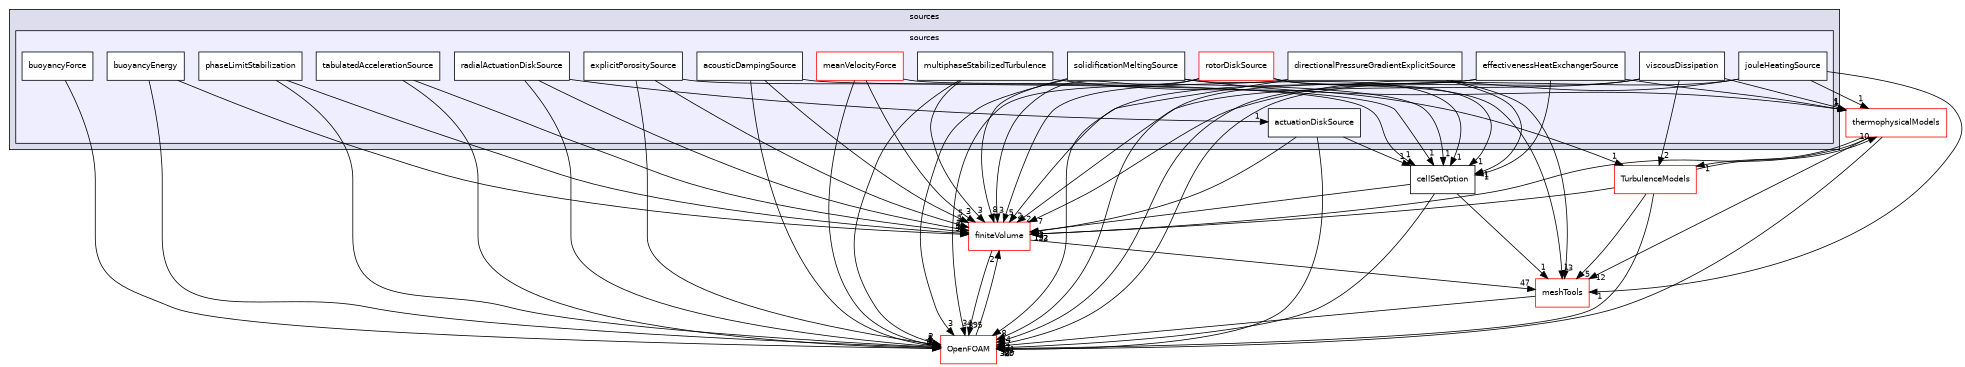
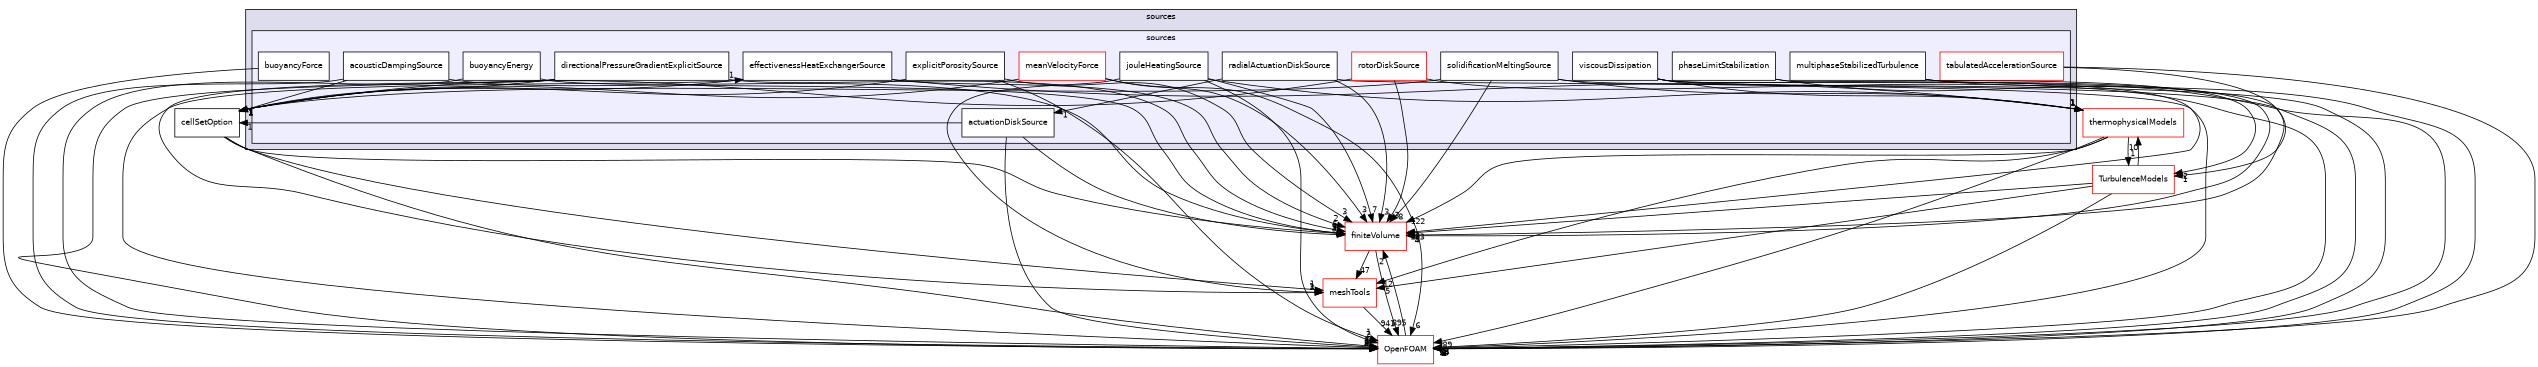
(378, 66) -> (2002, 66)
(1485, 102) -> none
(932, 138) -> none
(1522, 155) -> (487, 88)
